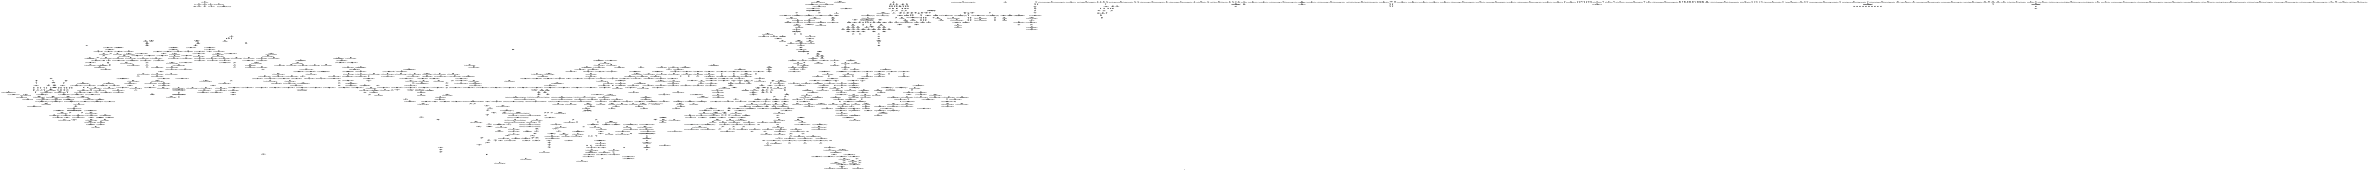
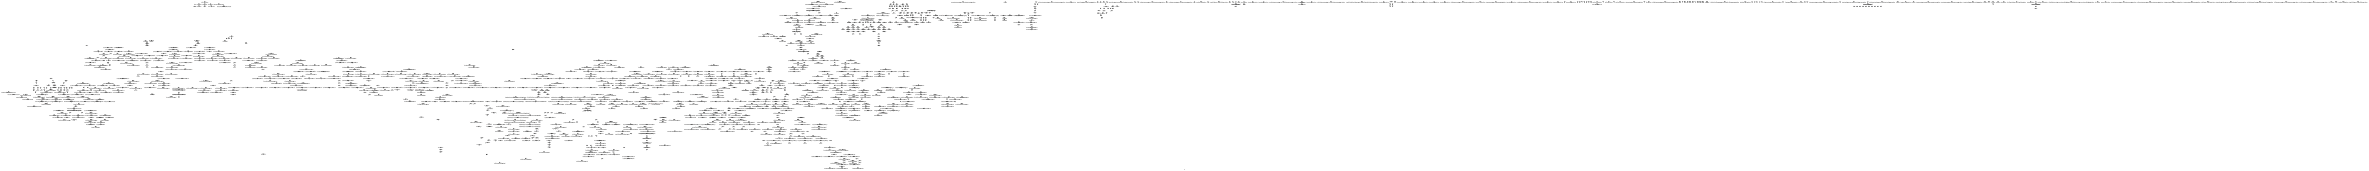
none -> (816, 34)
